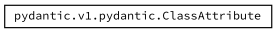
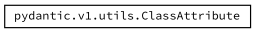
(138, 16) -> (128, 16)
